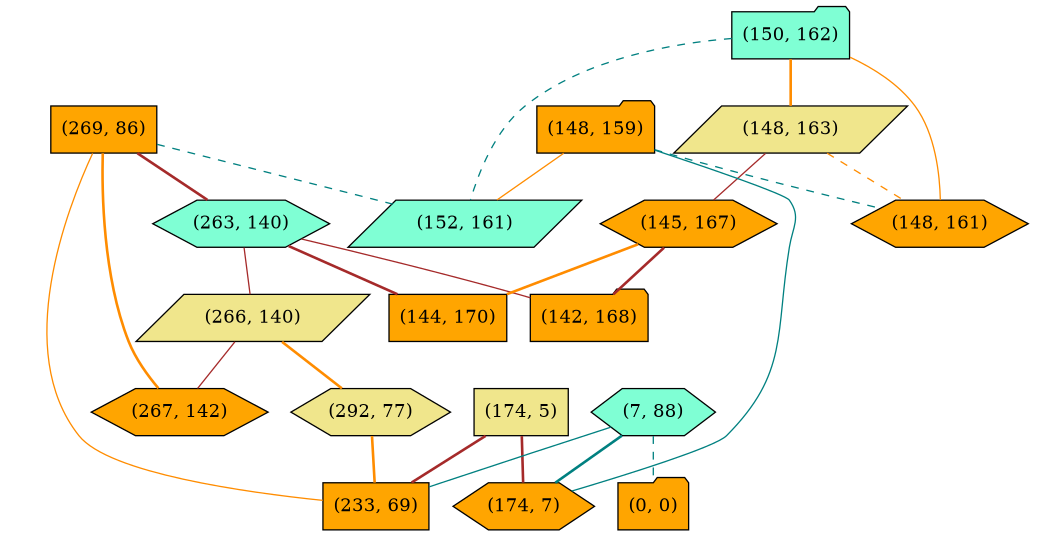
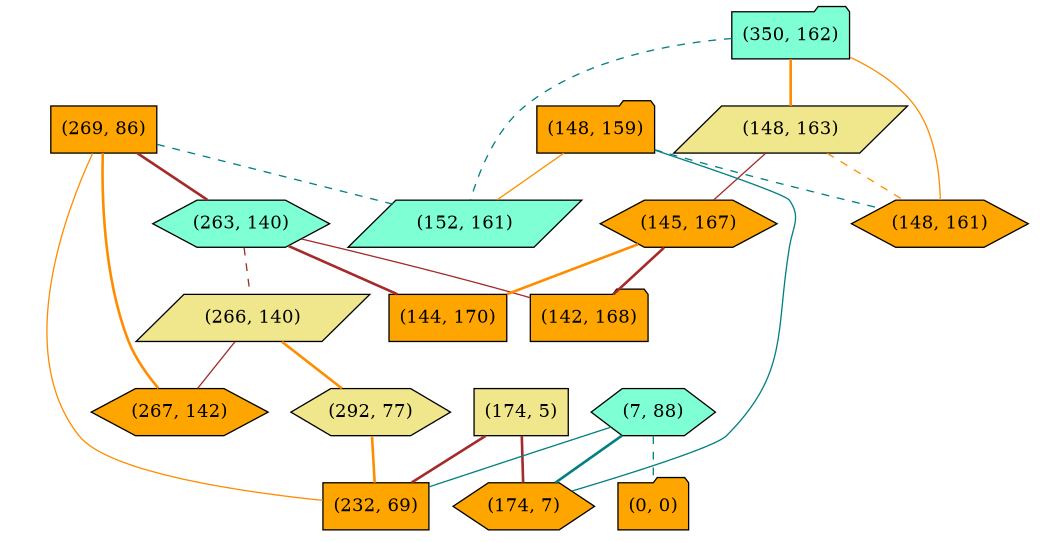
(791, 35) -> (791, 35)
(247, 271) -> (247, 271)
(376, 506) -> (376, 506)
